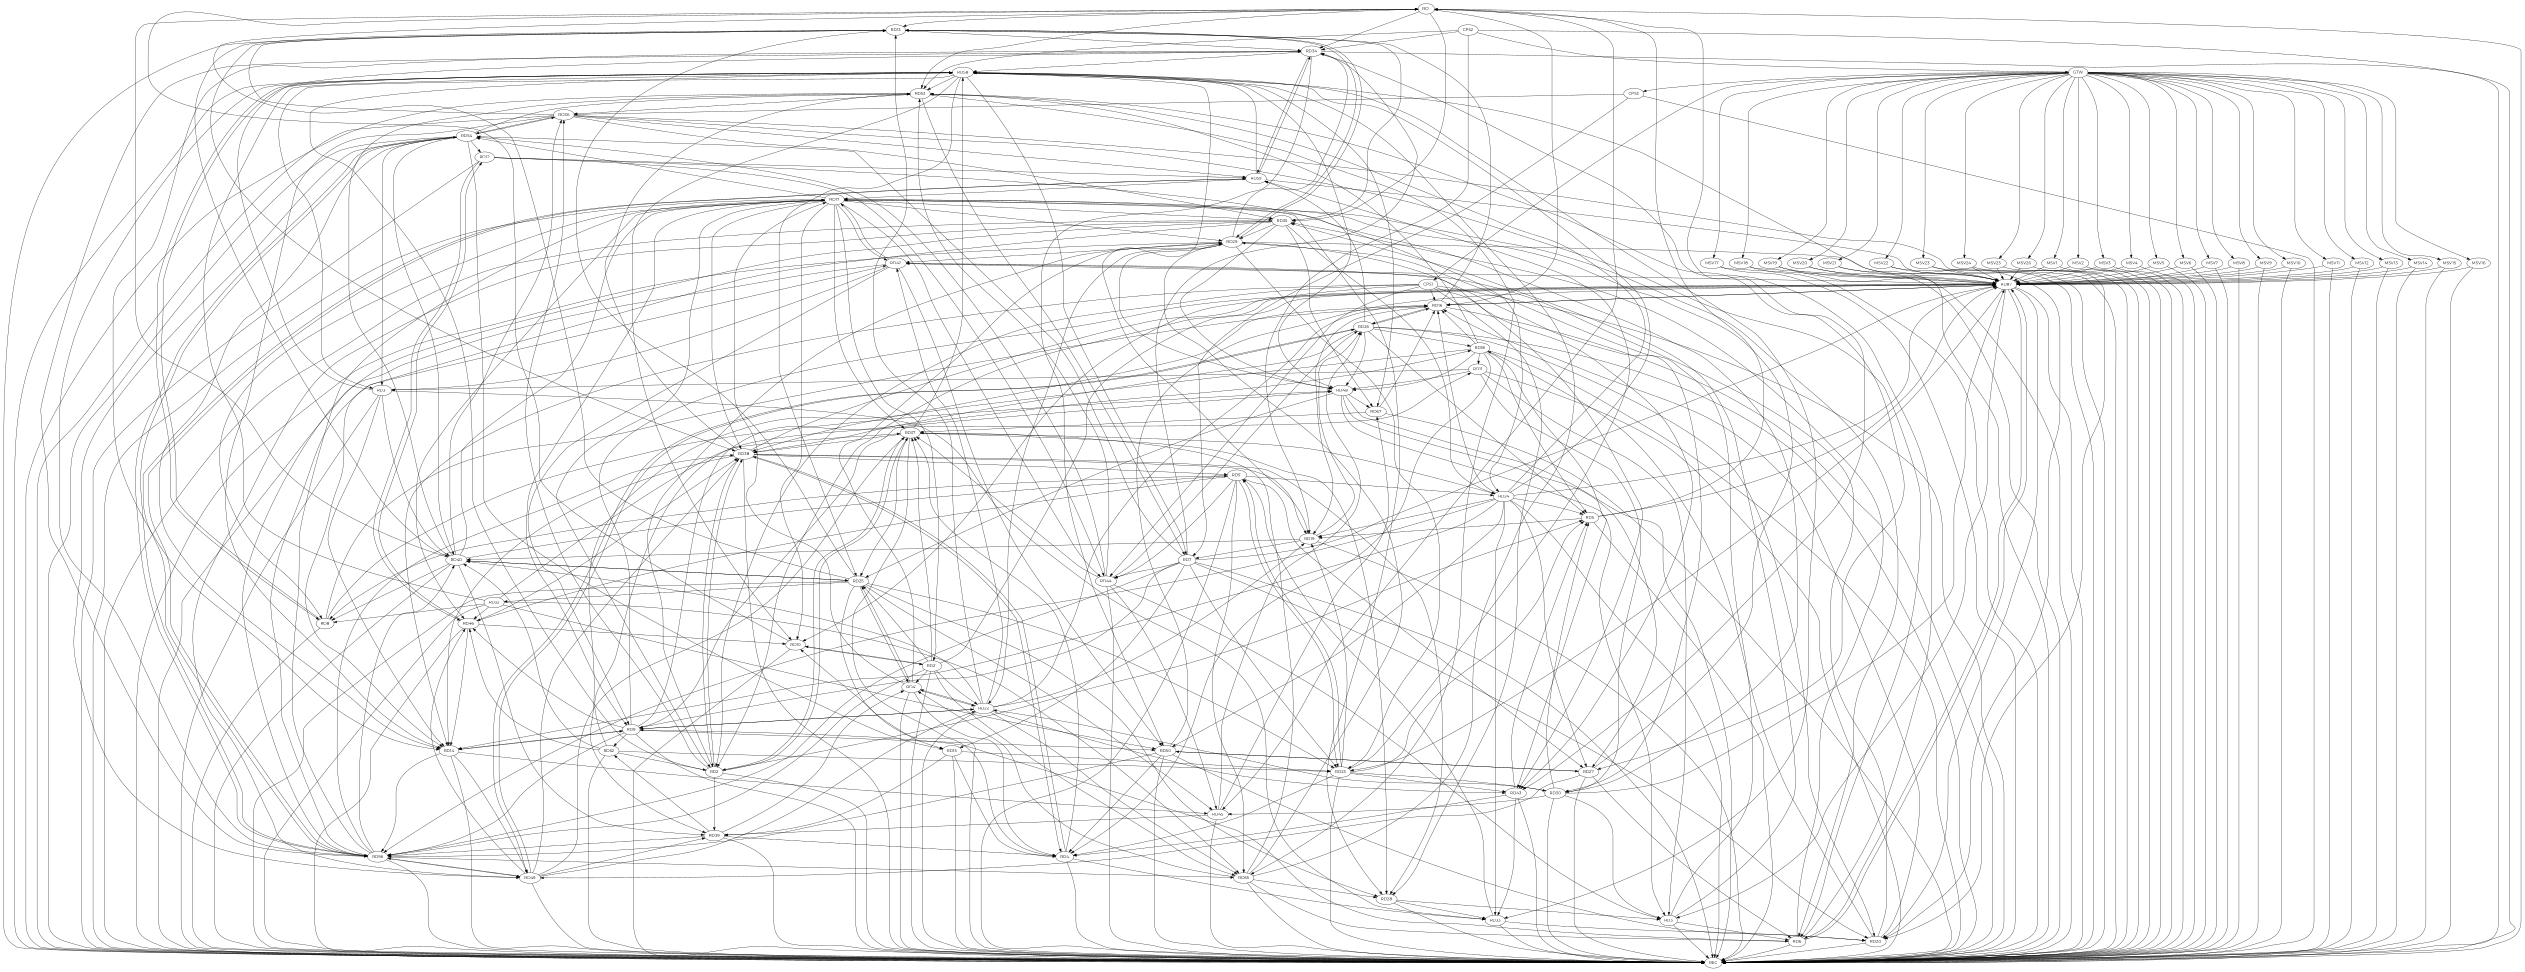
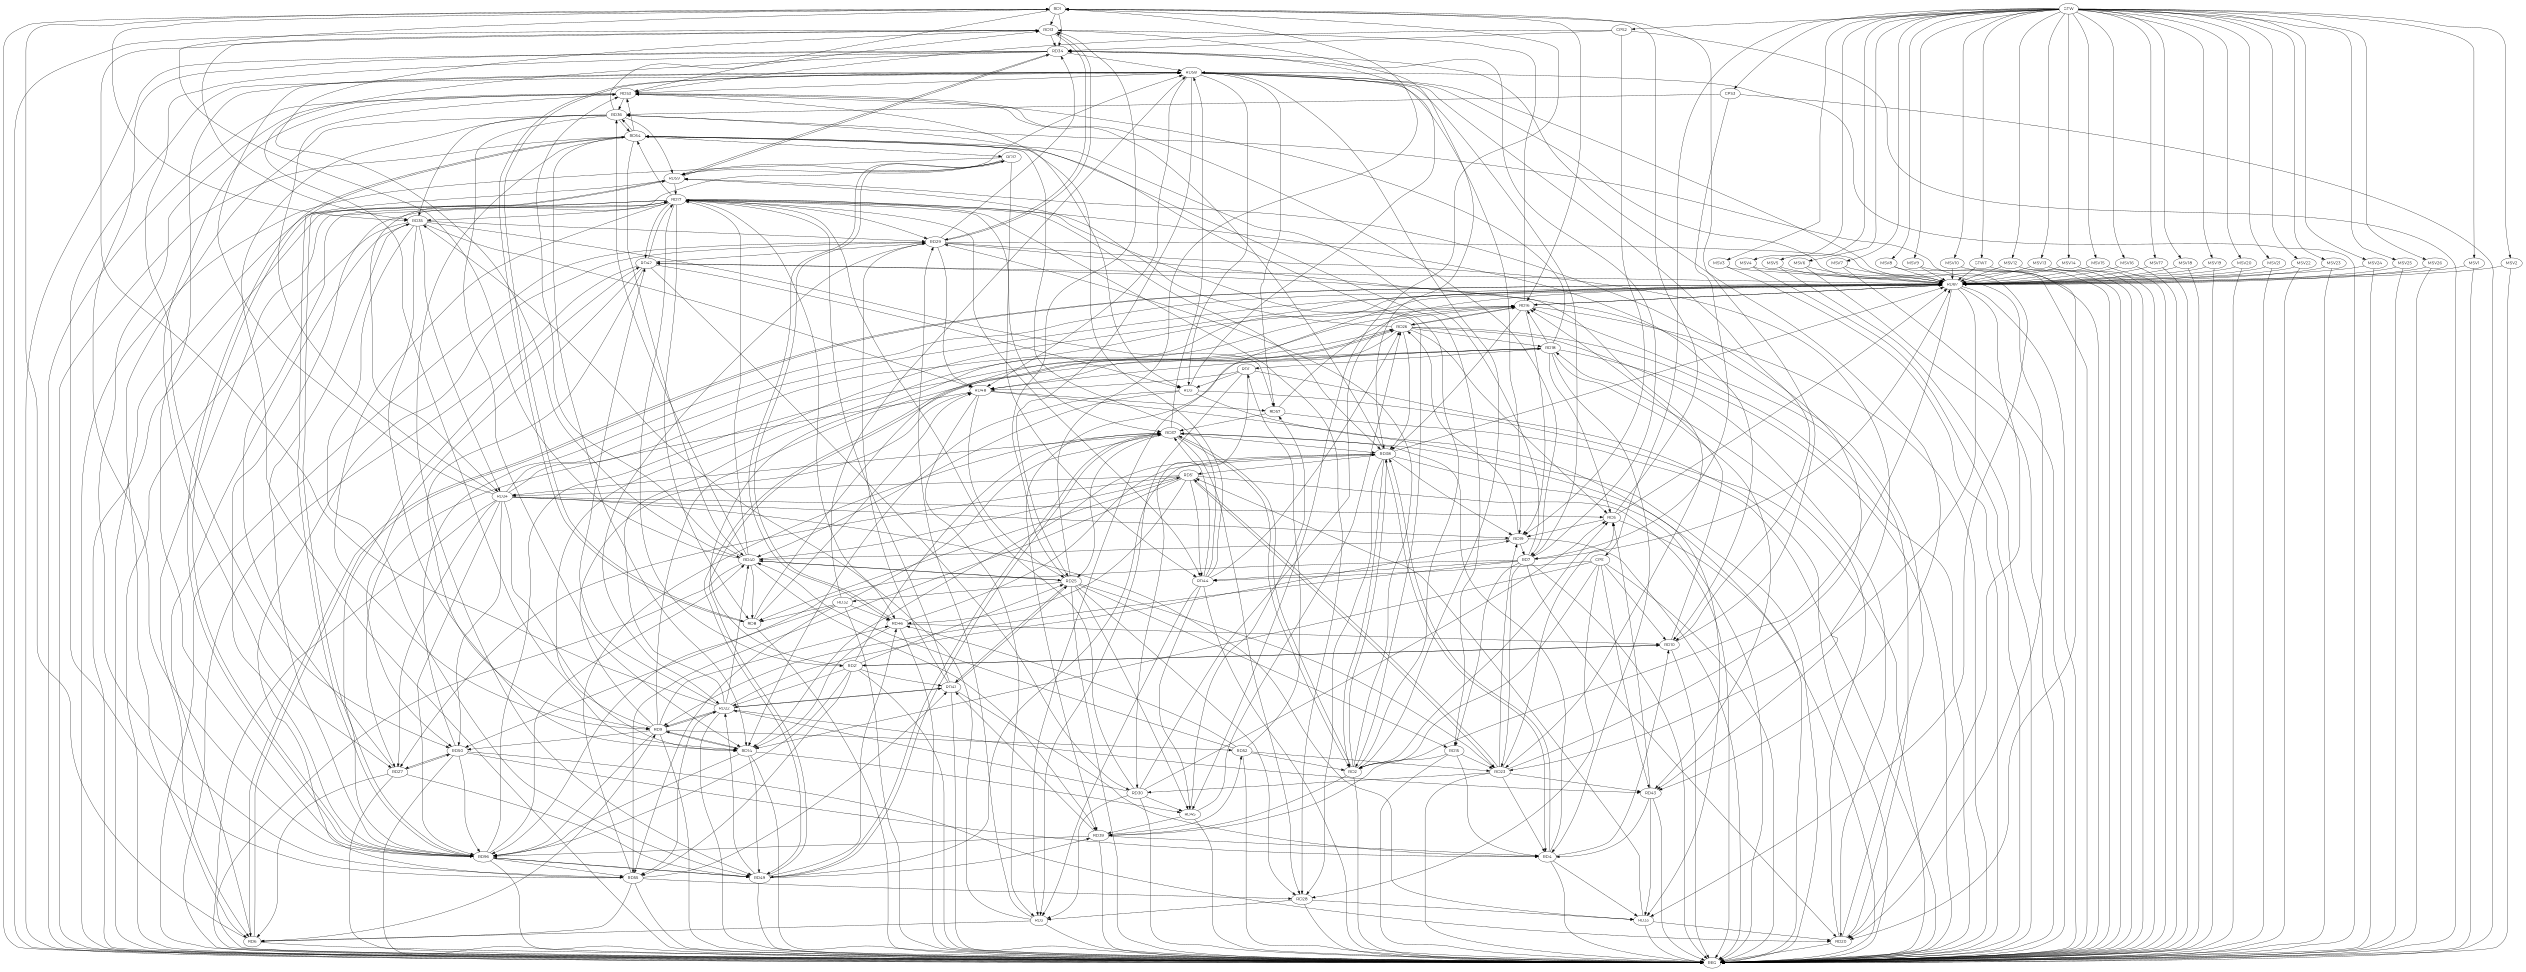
(1770, 66) -> (1805, 21)
(2333, 263) -> (1981, 263)
(1432, 294) -> (1686, 426)
(1376, 412) -> (1275, 412)
(380, 591) -> (785, 418)
none -> (954, 650)
